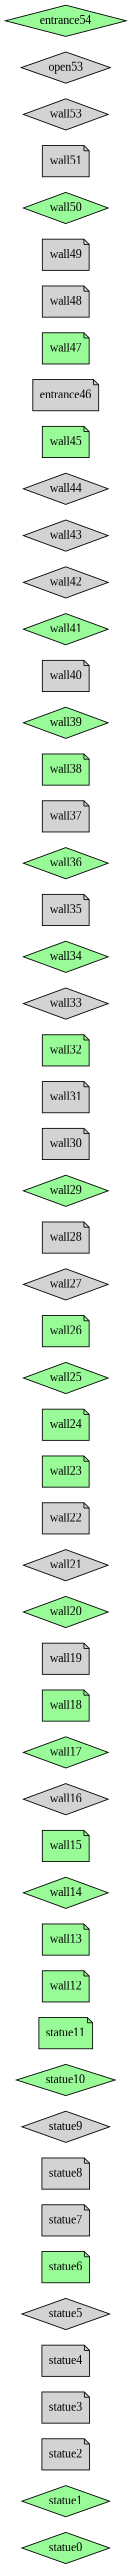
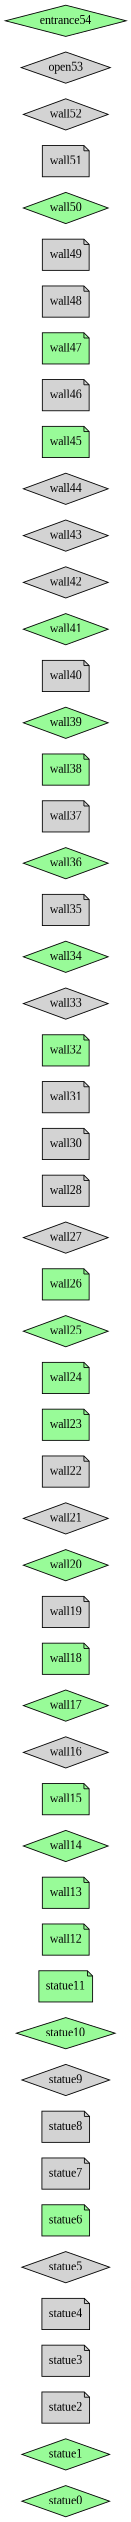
(66, 114) -> (66, 114)
(66, 395) -> (66, 395)
(66, 1191) -> none
